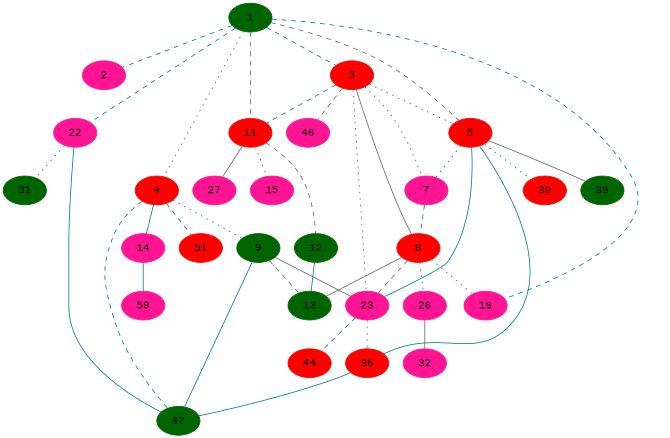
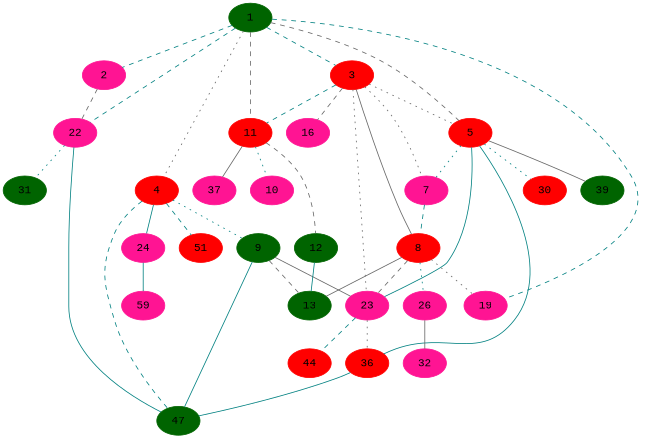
none -> (90, 104)
(308, 133) -> (308, 133)
(214, 190) -> (214, 190)
(272, 190) -> (272, 190)
(143, 248) -> (143, 248)
